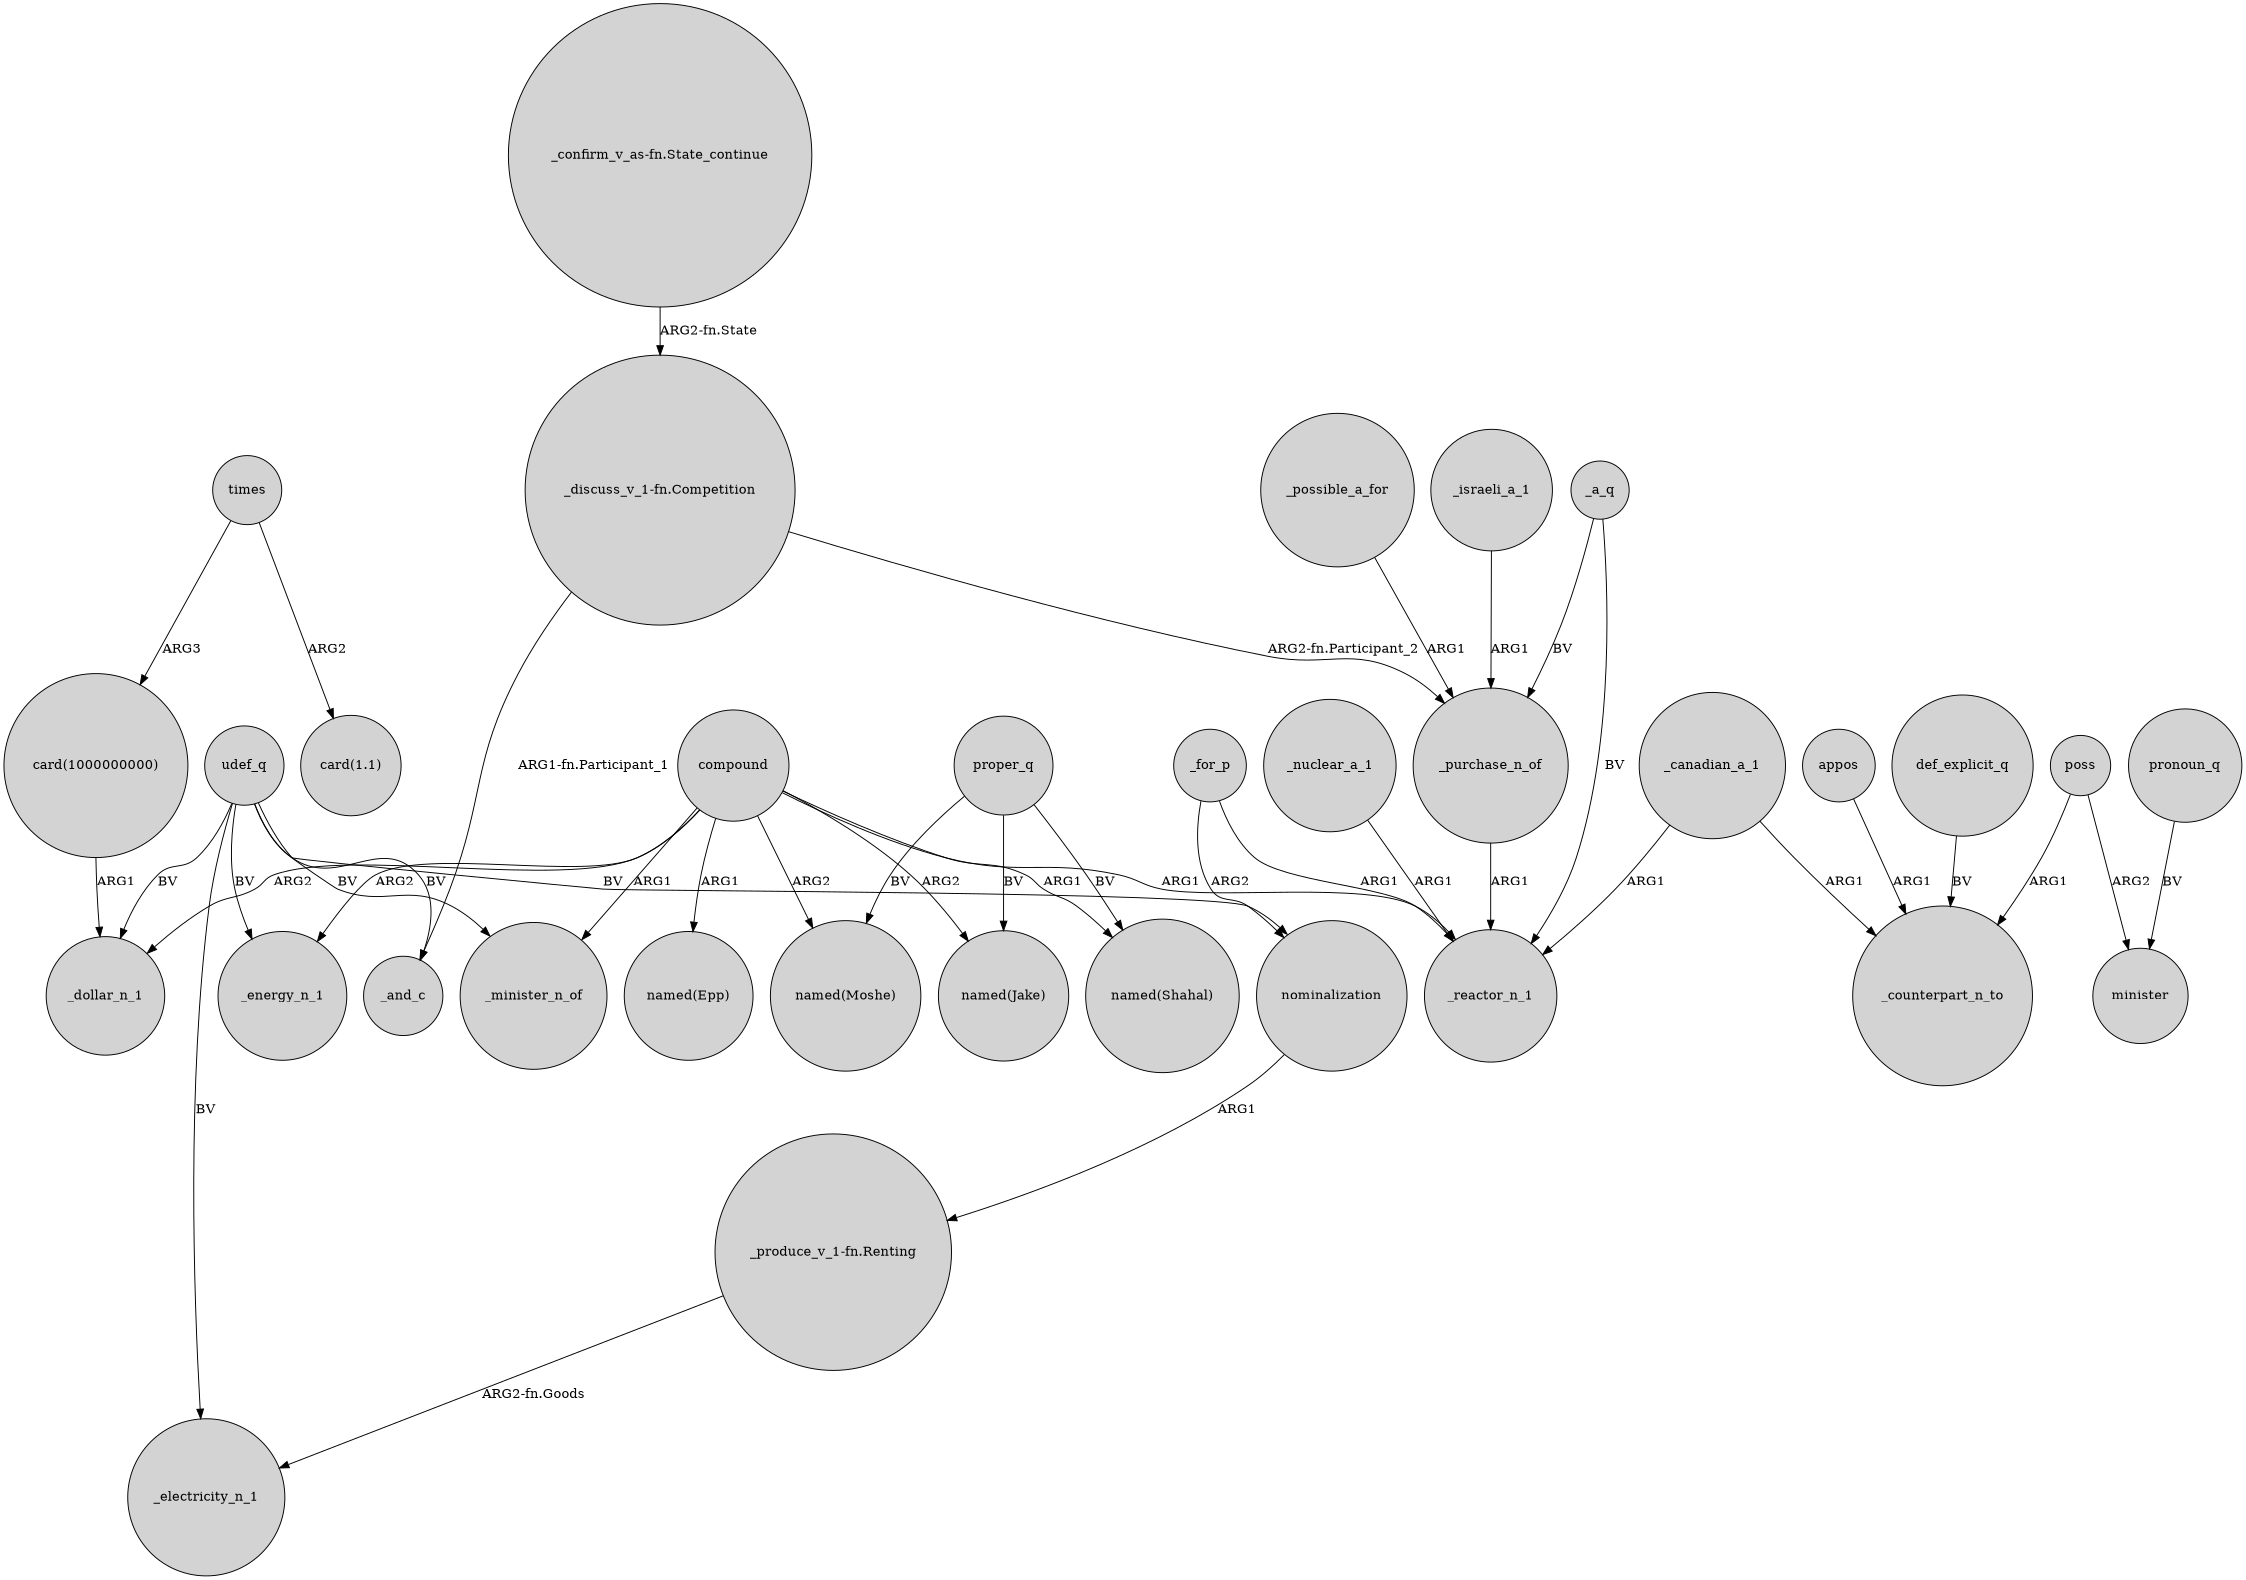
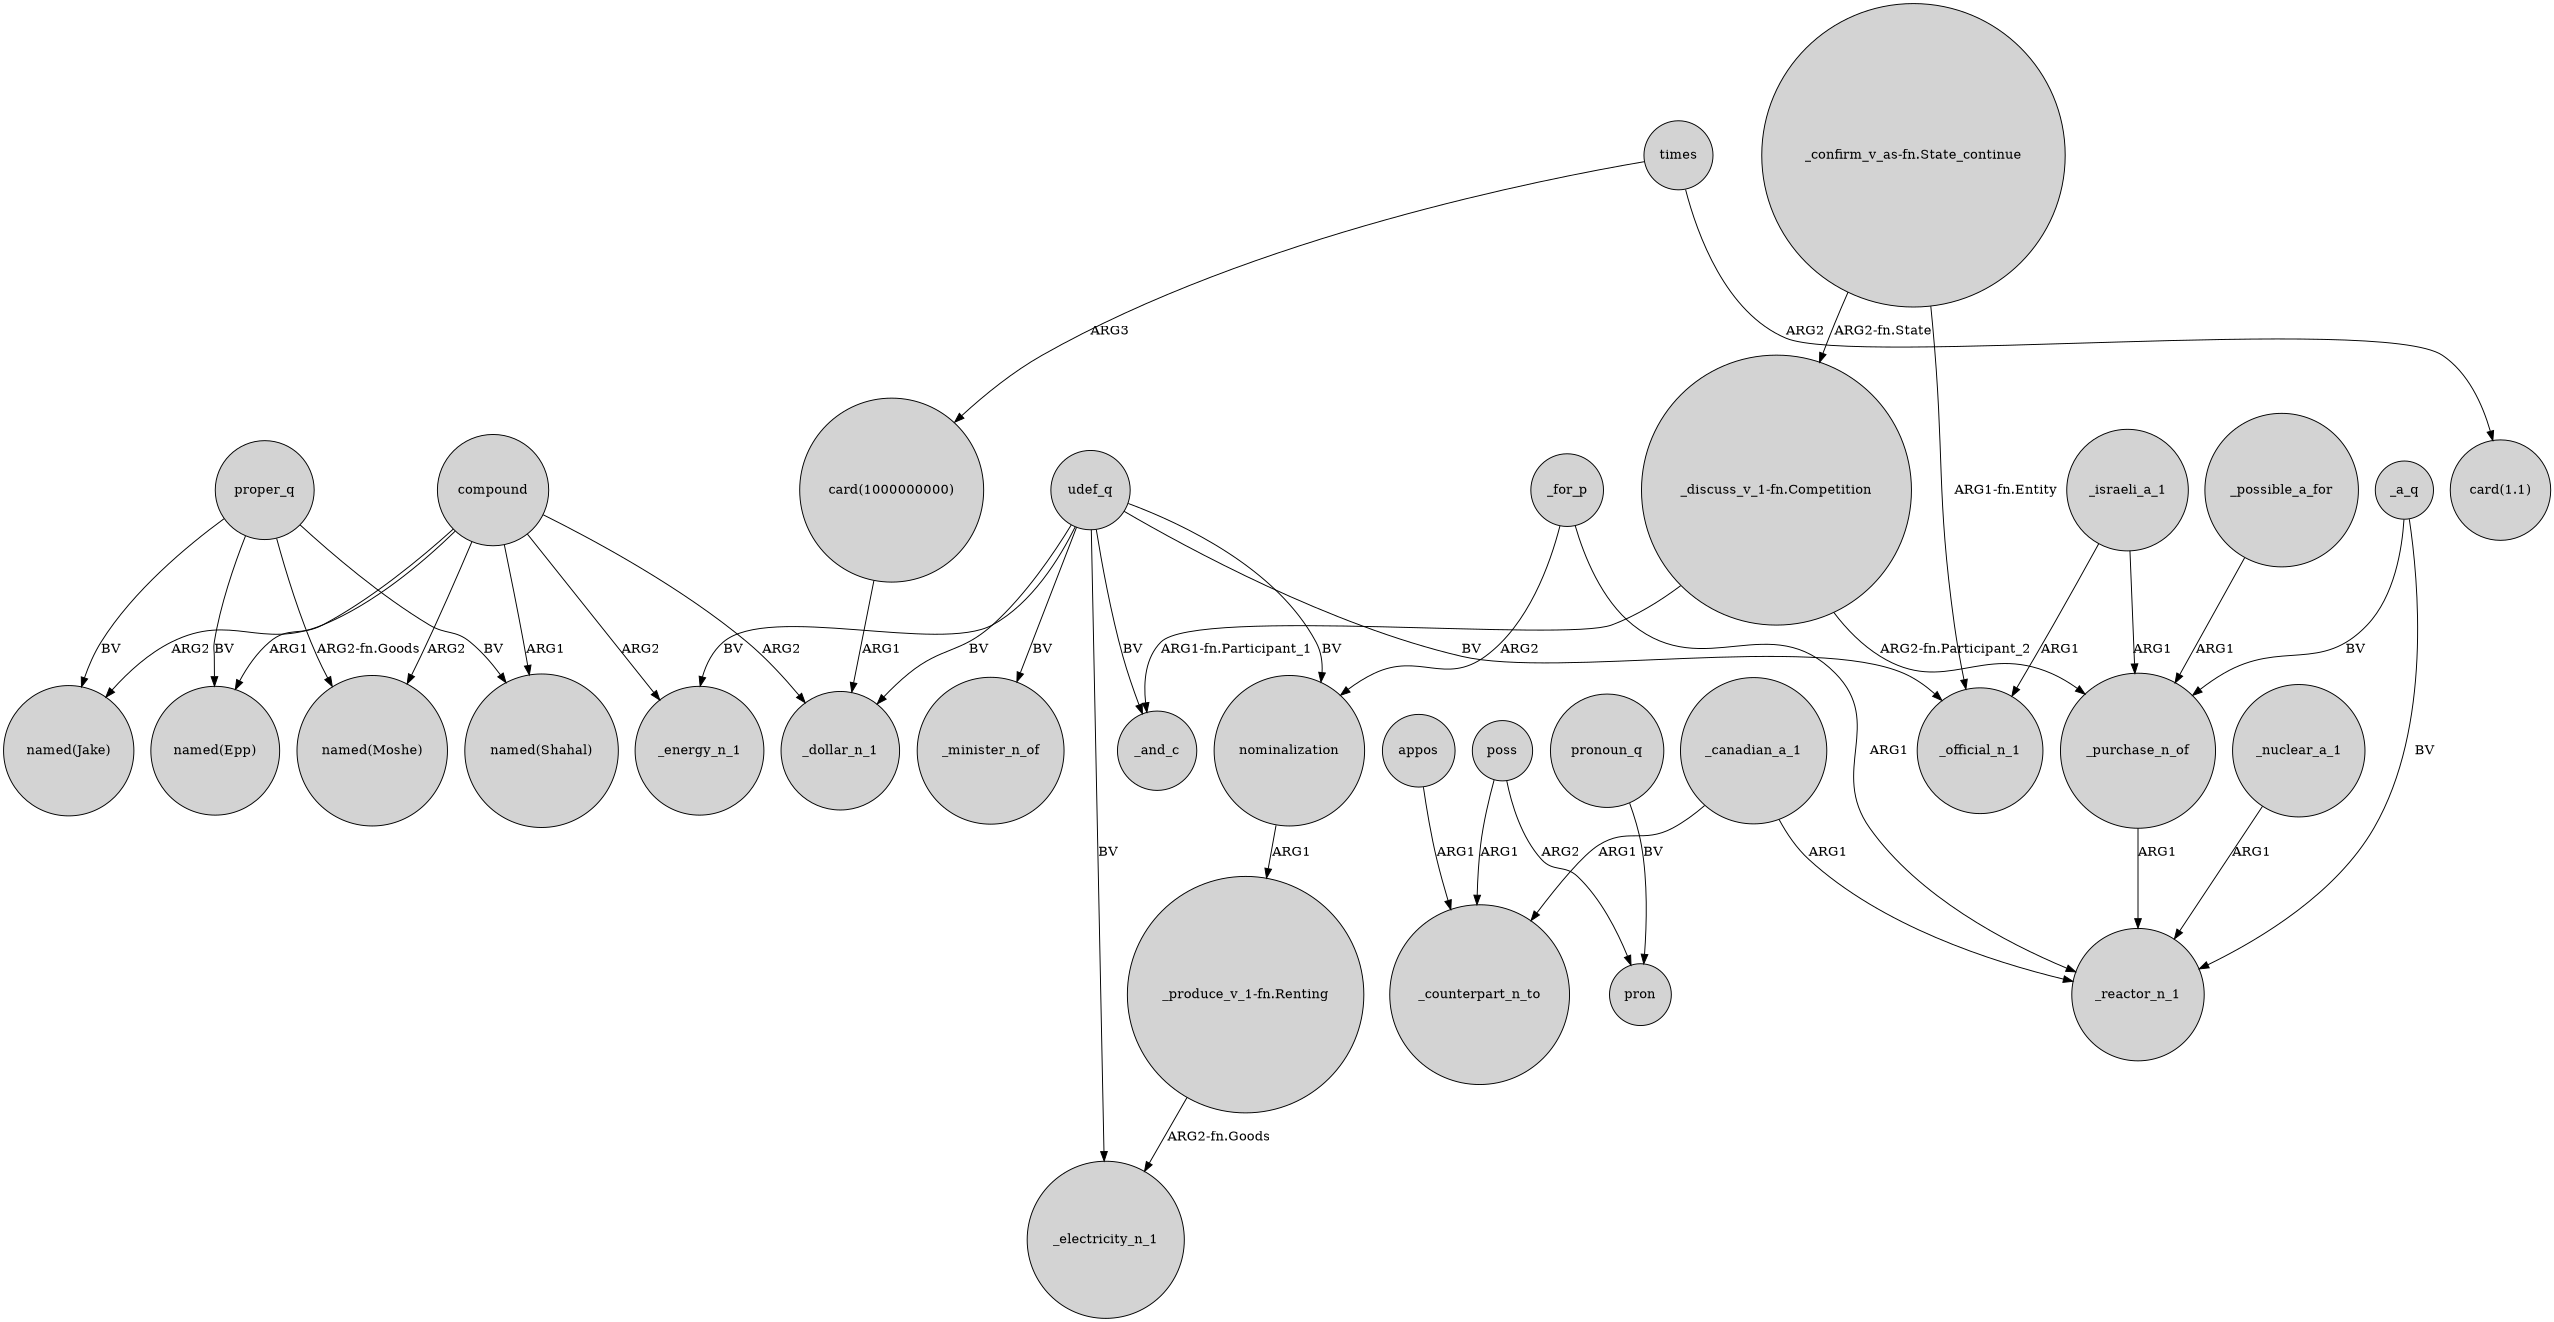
none -> (223, 605)
none -> (1980, 751)
(1963, 766) -> none
(643, 870) -> none
(1115, 874) -> none
(900, 882) -> (369, 649)
(2140, 996) -> (1640, 995)
